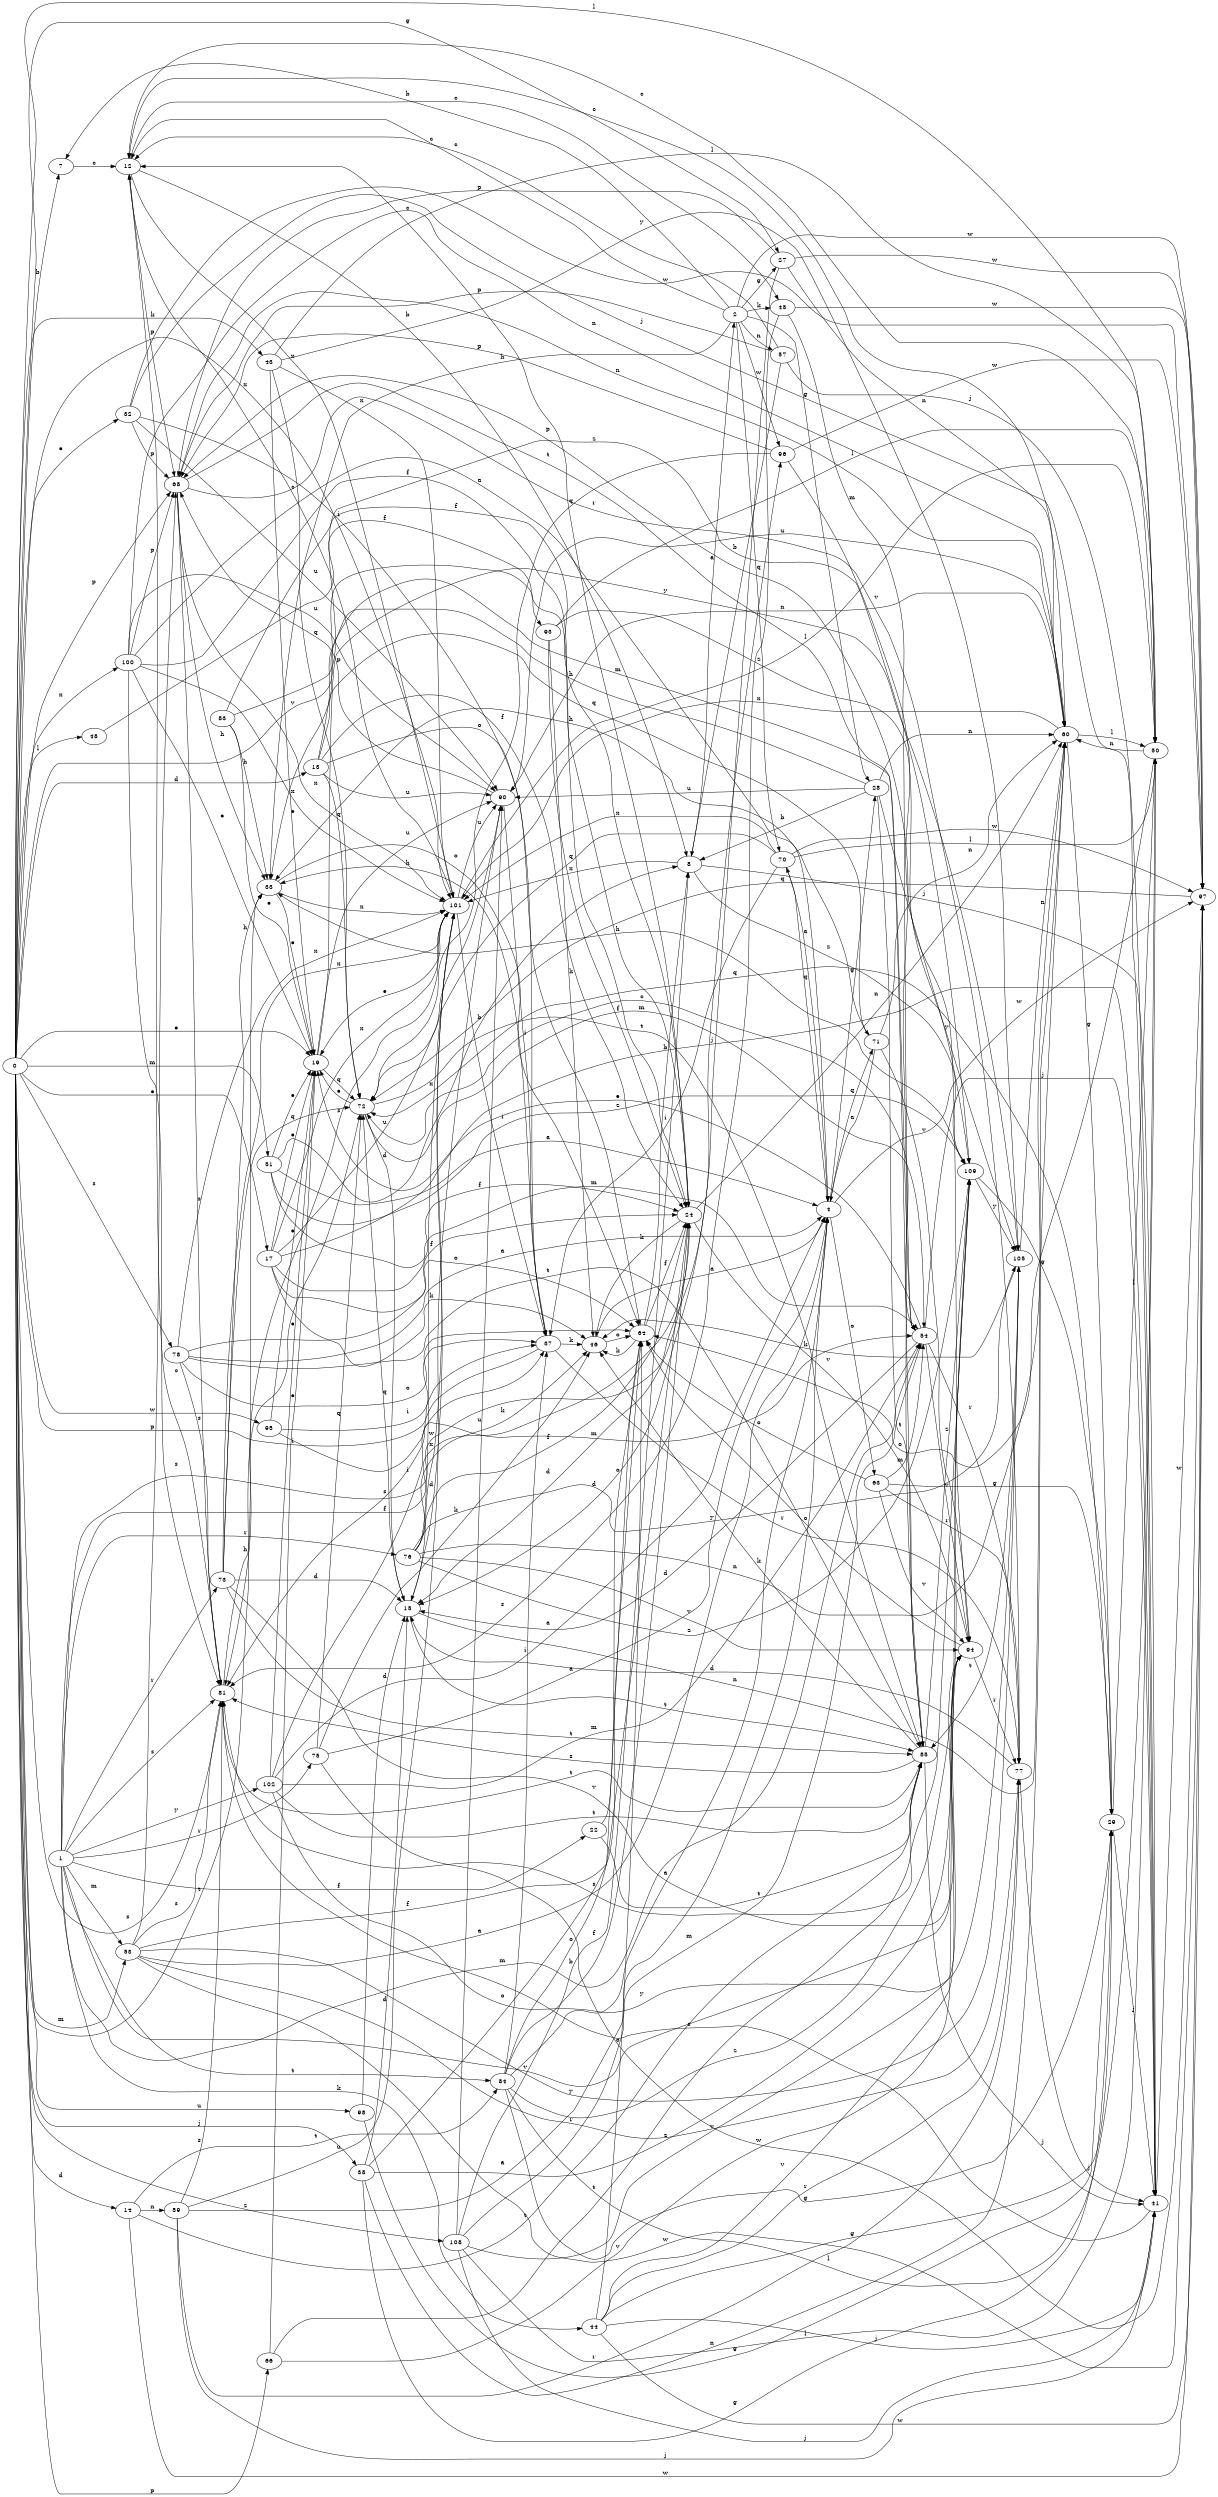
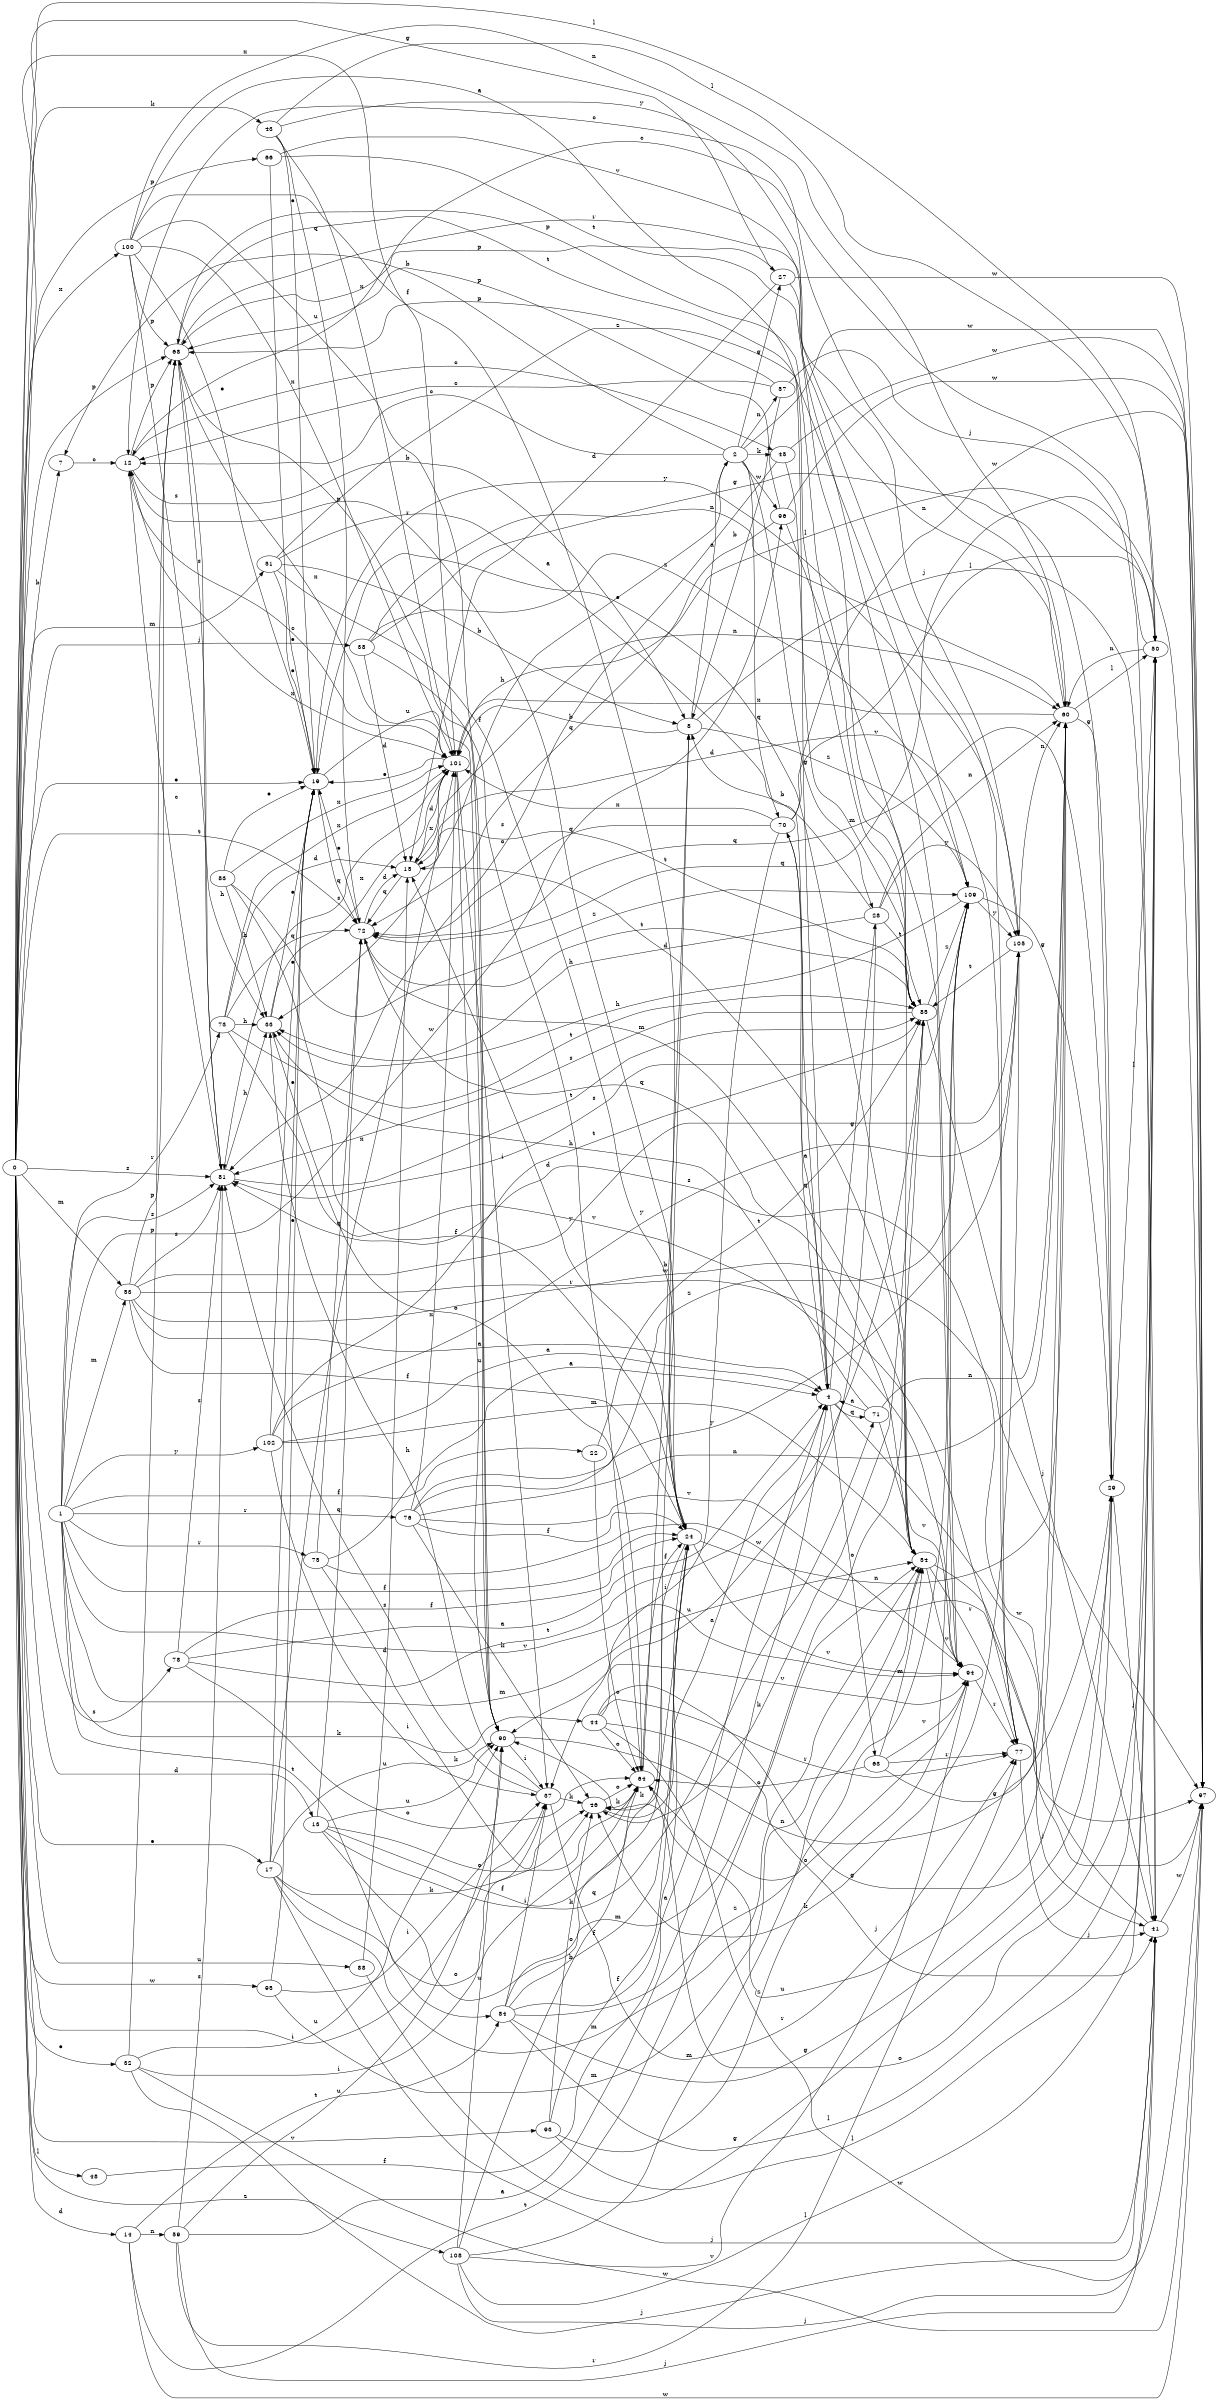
(408, 208) -> (408, 513)
(655, 389) -> none
(571, 869) -> (571, 717)
(642, 996) -> (642, 1082)
(235, 1074) -> (331, 811)
(362, 2113) -> (362, 1968)
